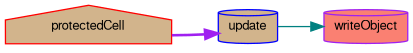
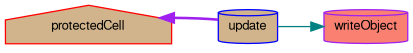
(188, 35) -> (196, 18)
